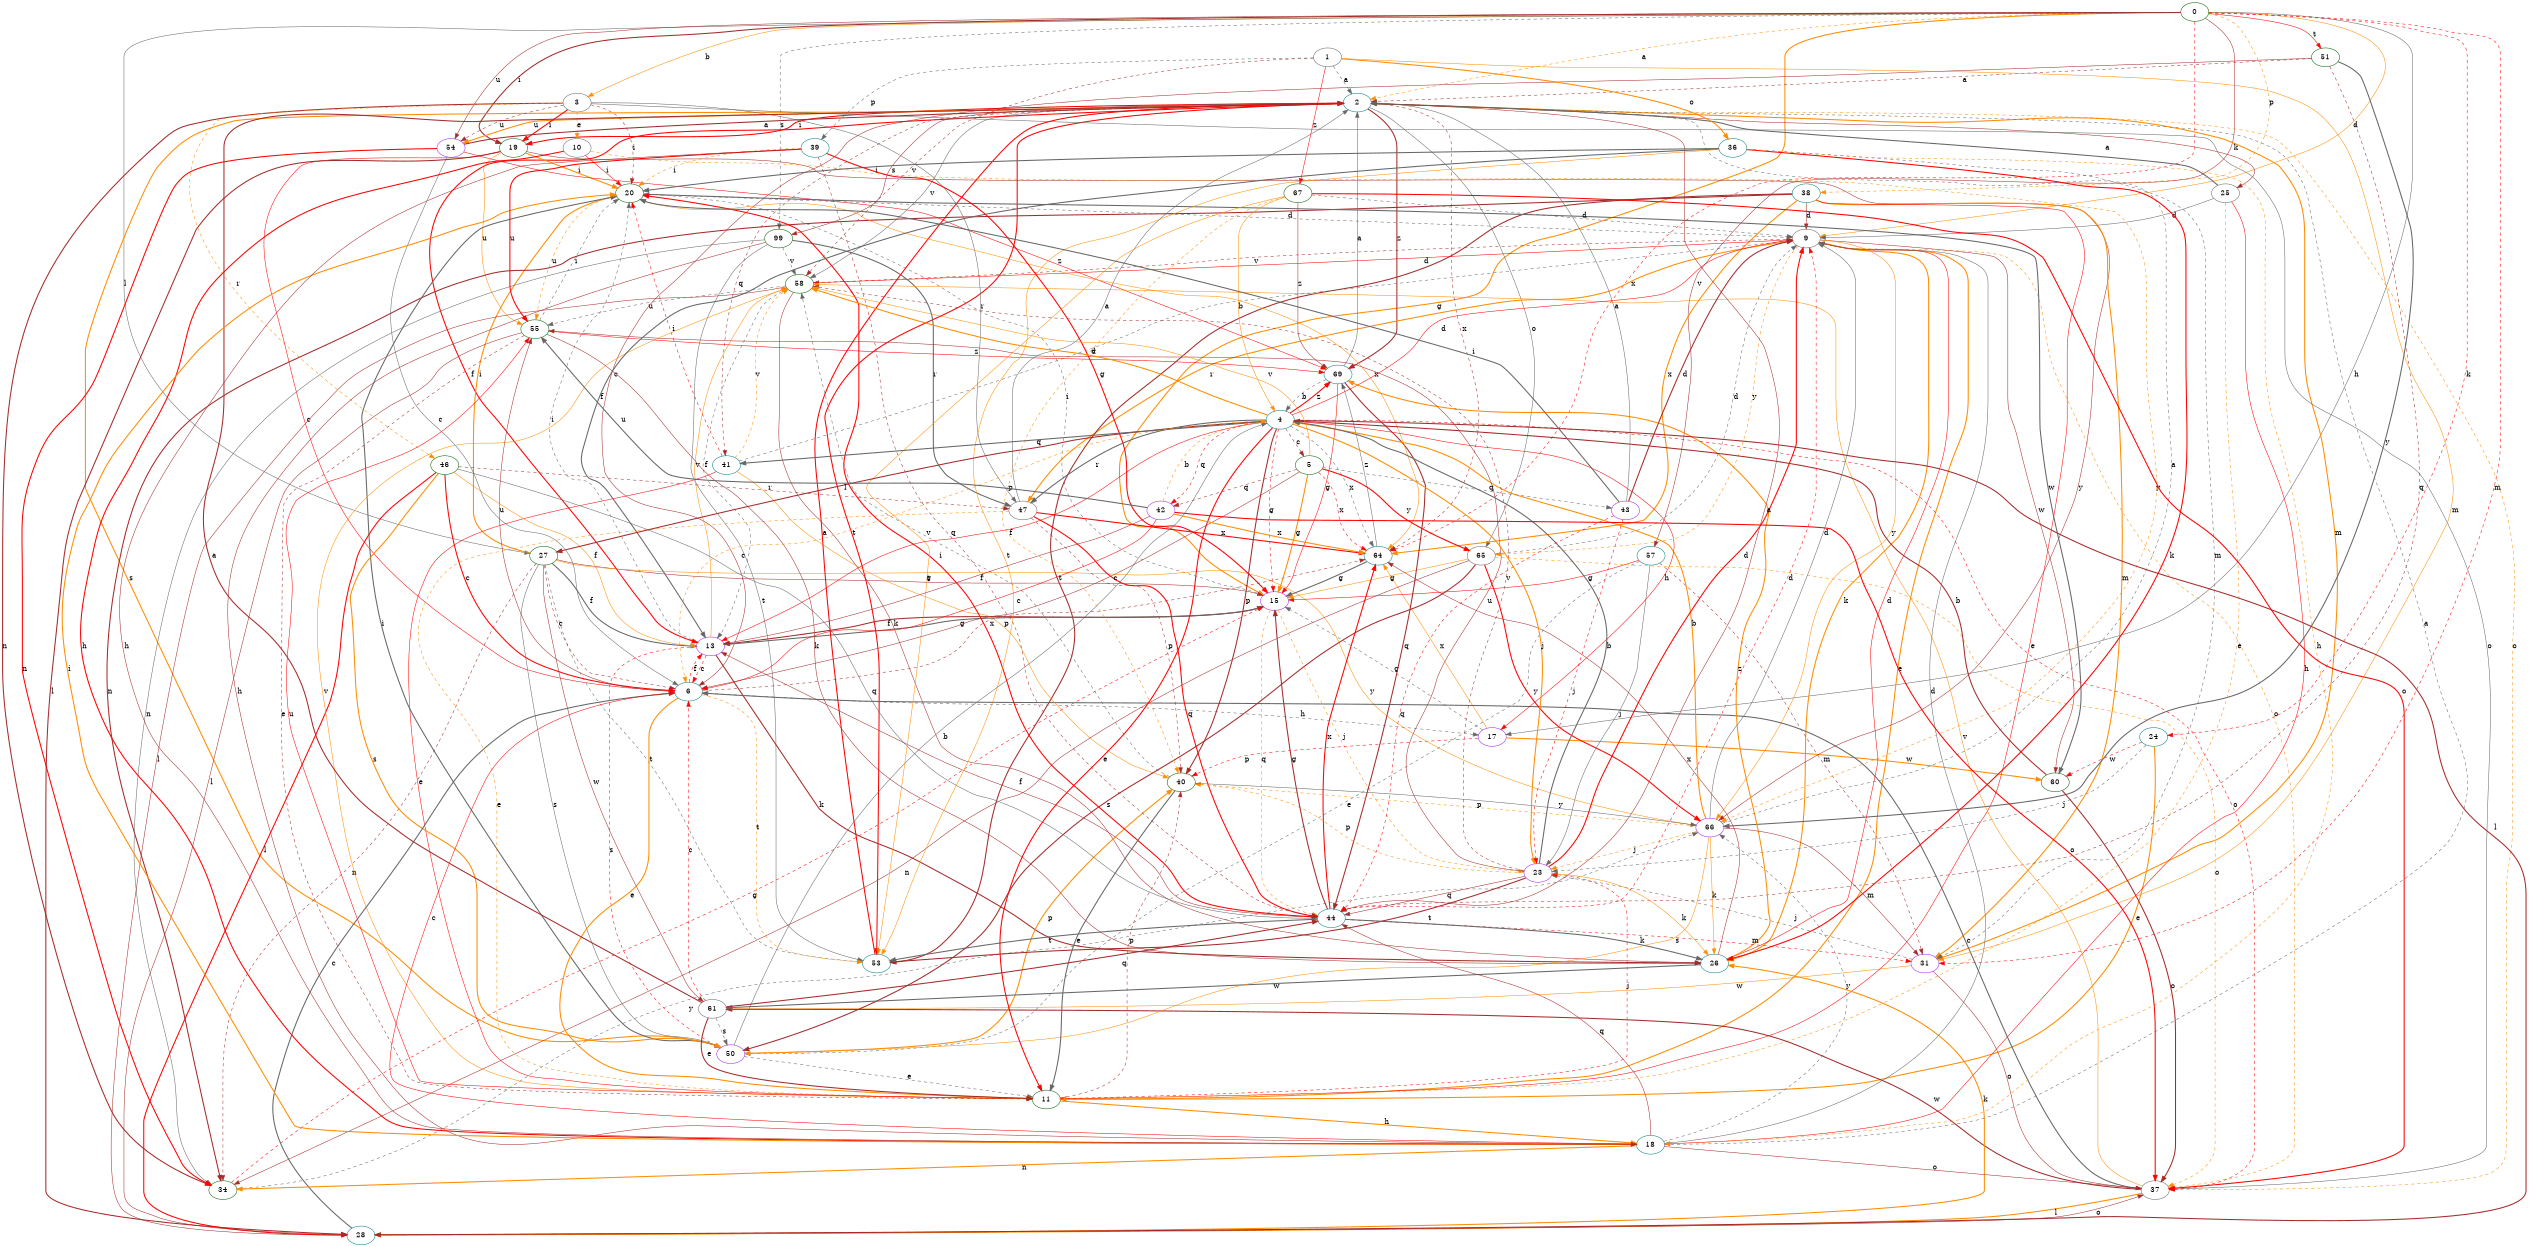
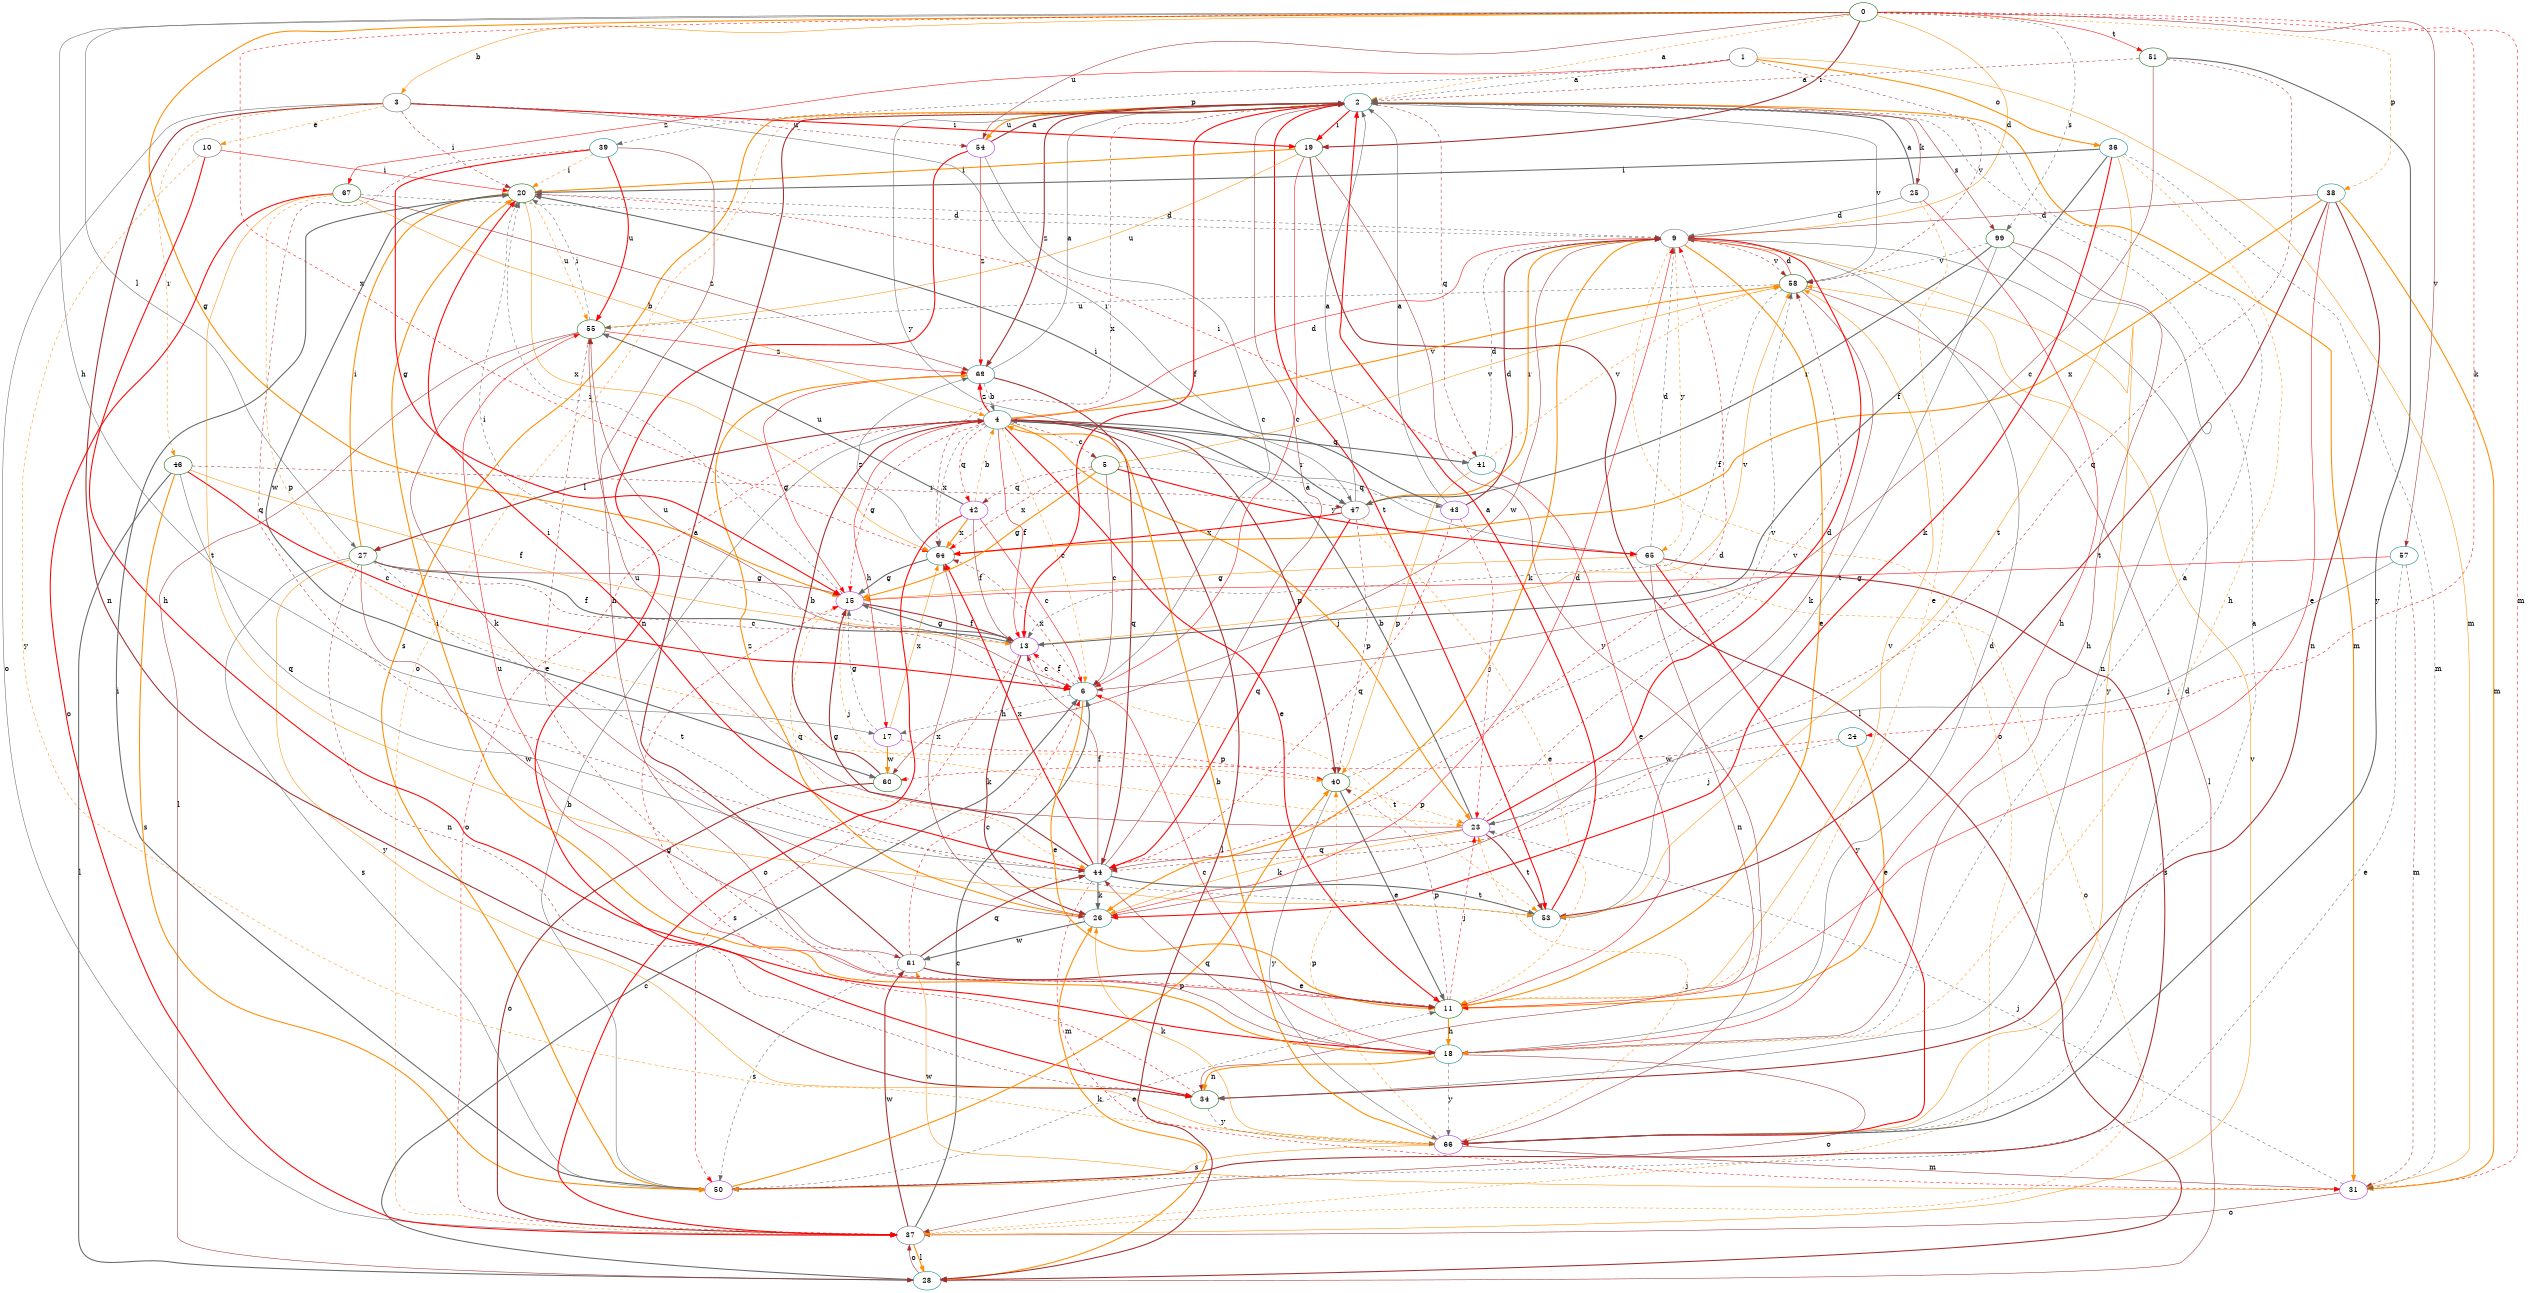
(1534, 329) -> (911, 329)
(1357, 843) -> (1404, 804)
(231, 918) -> (92, 1259)
